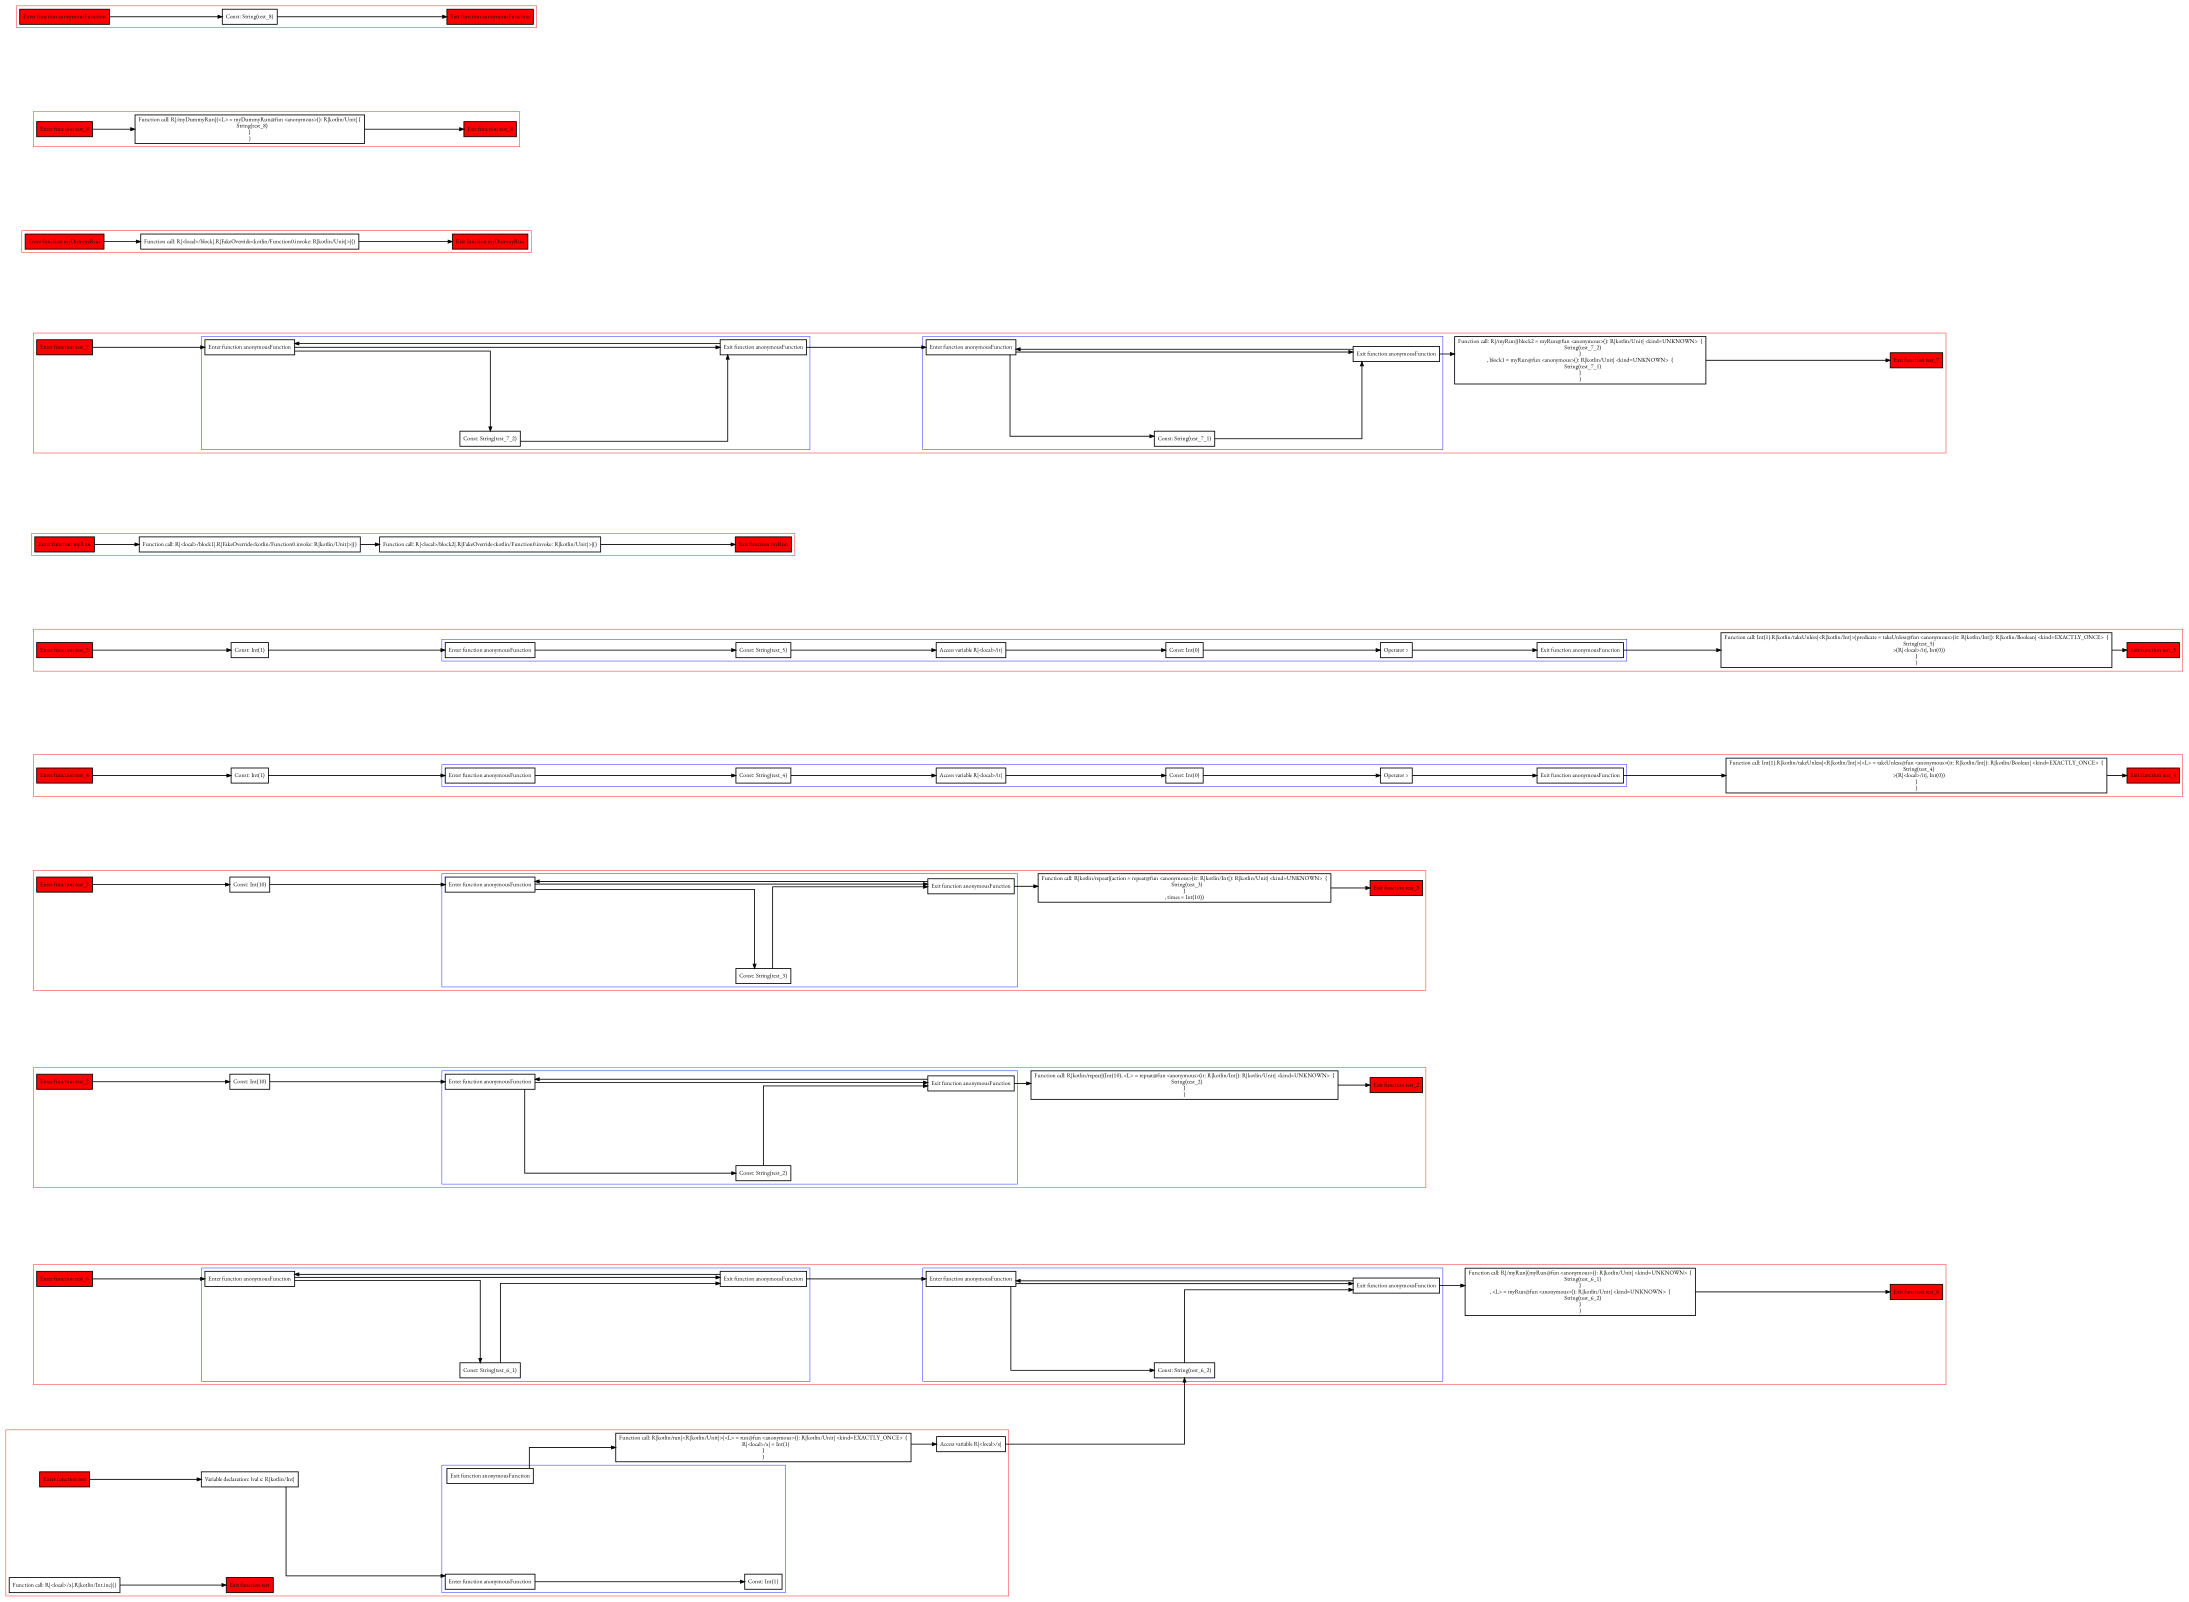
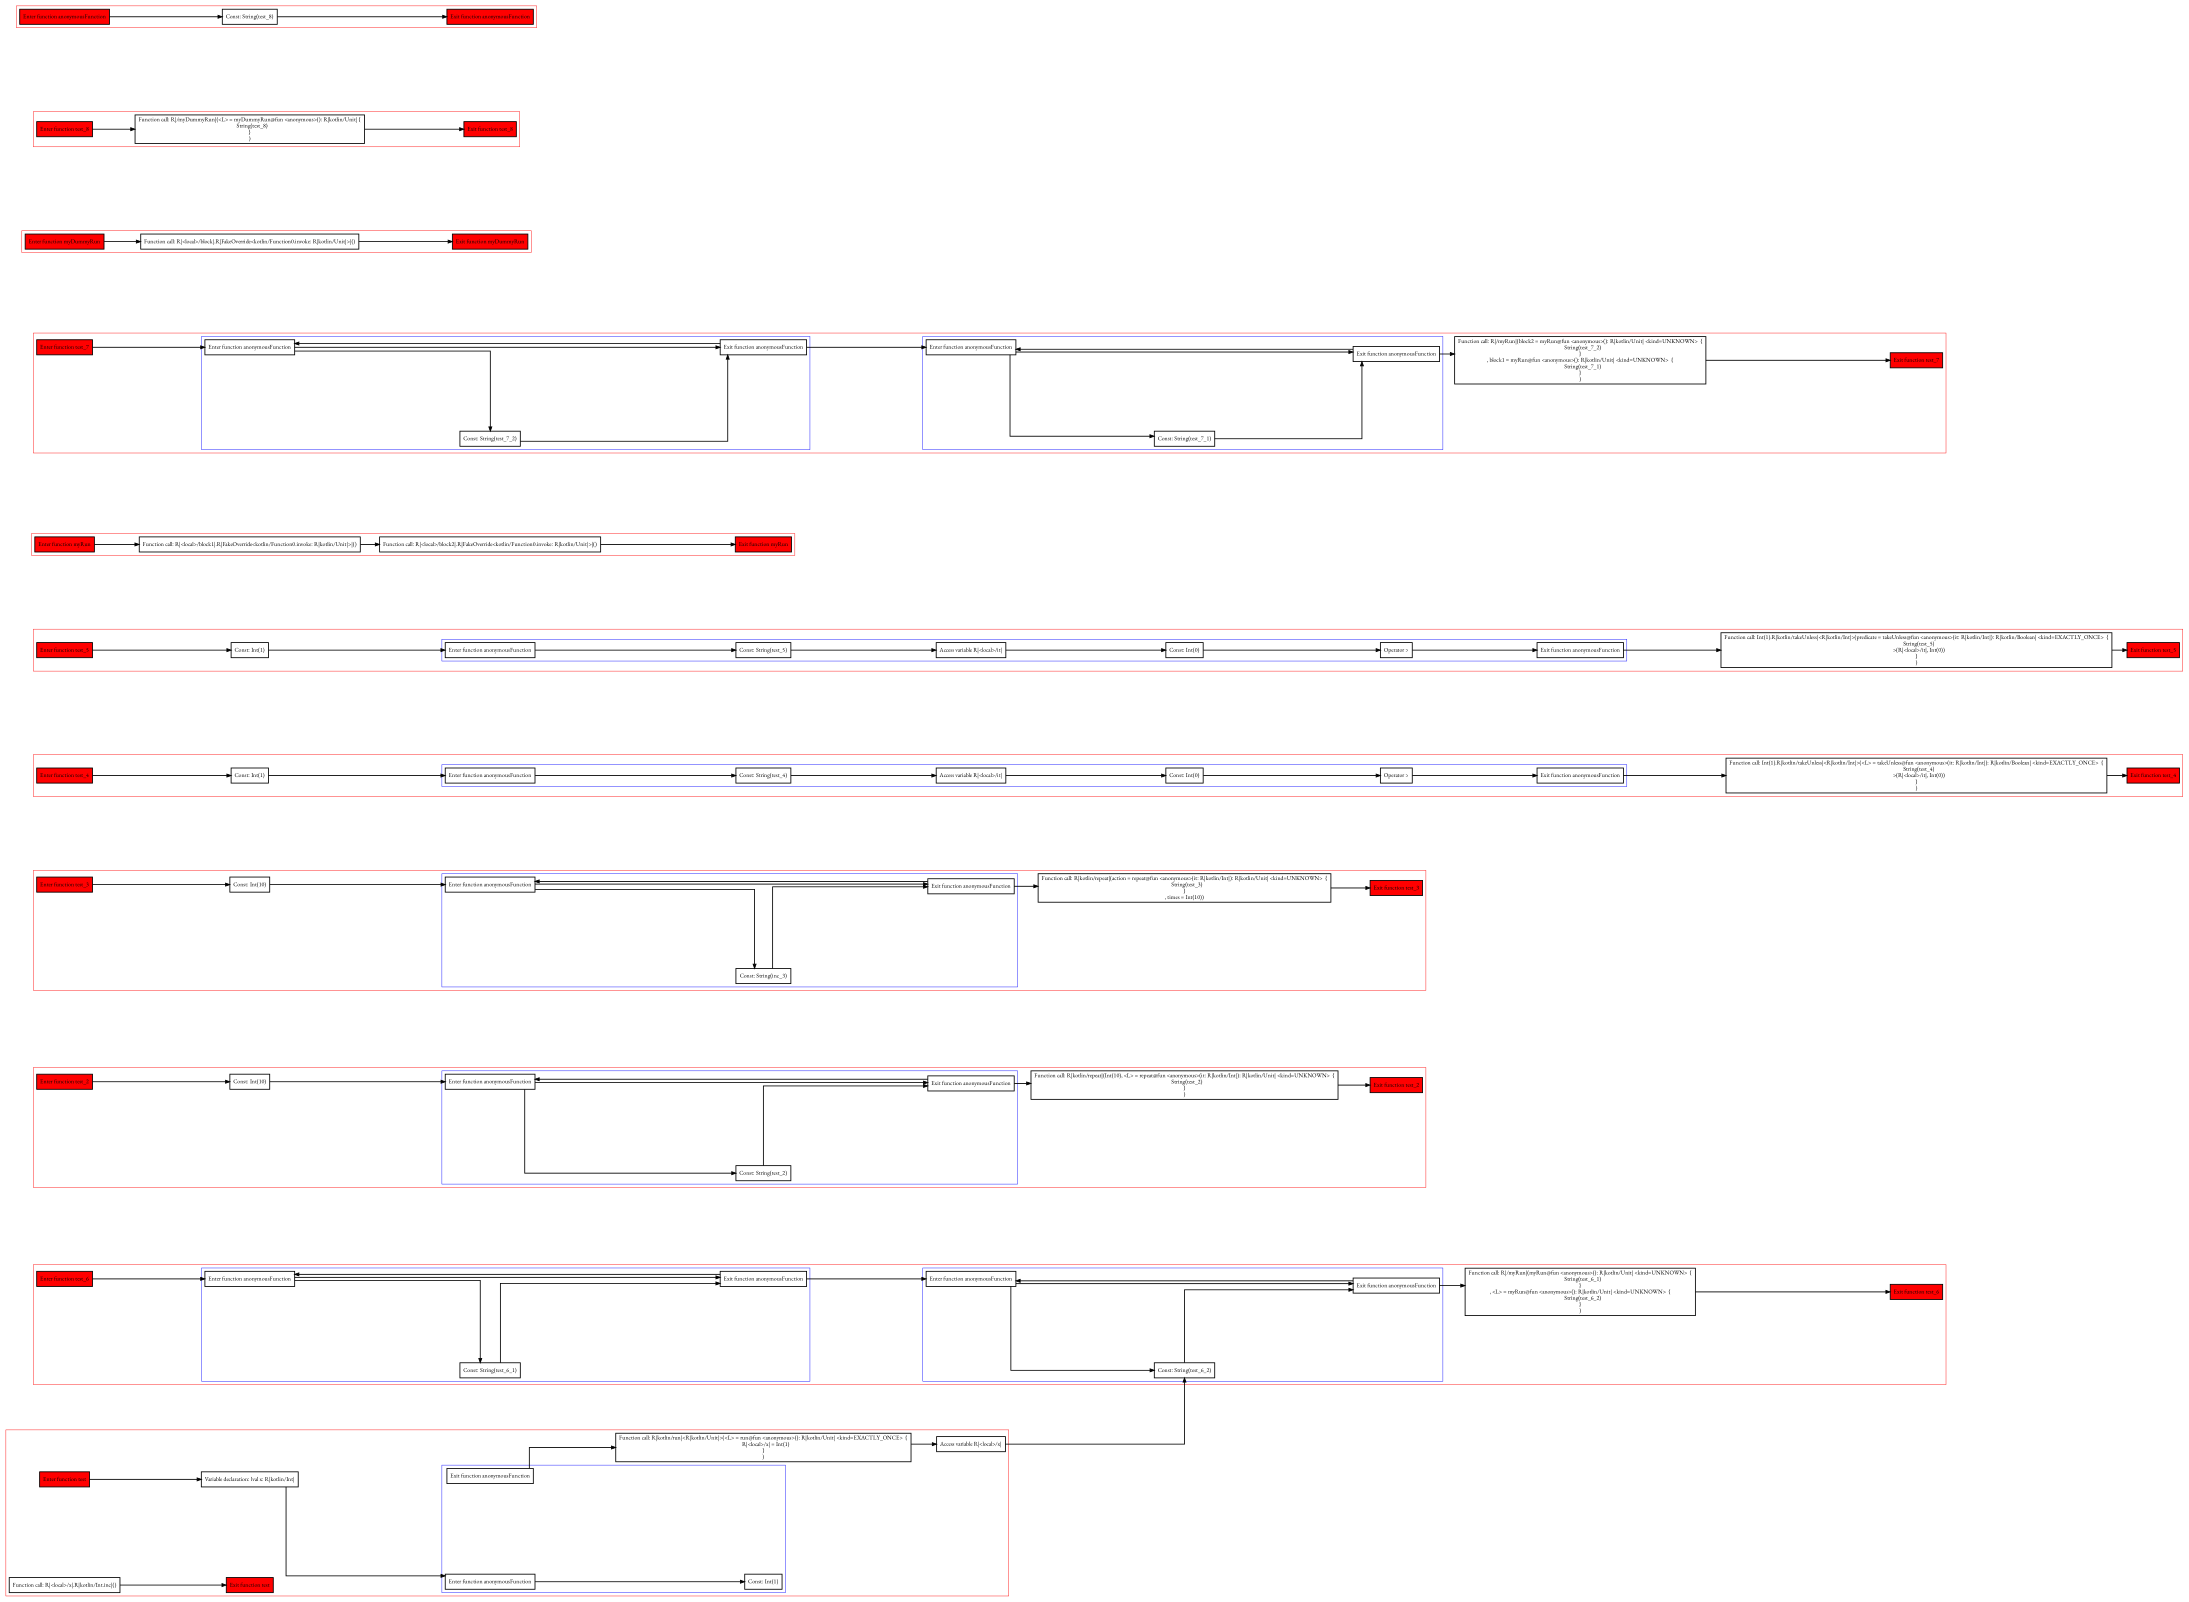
(763, 976) -> (763, 976)
